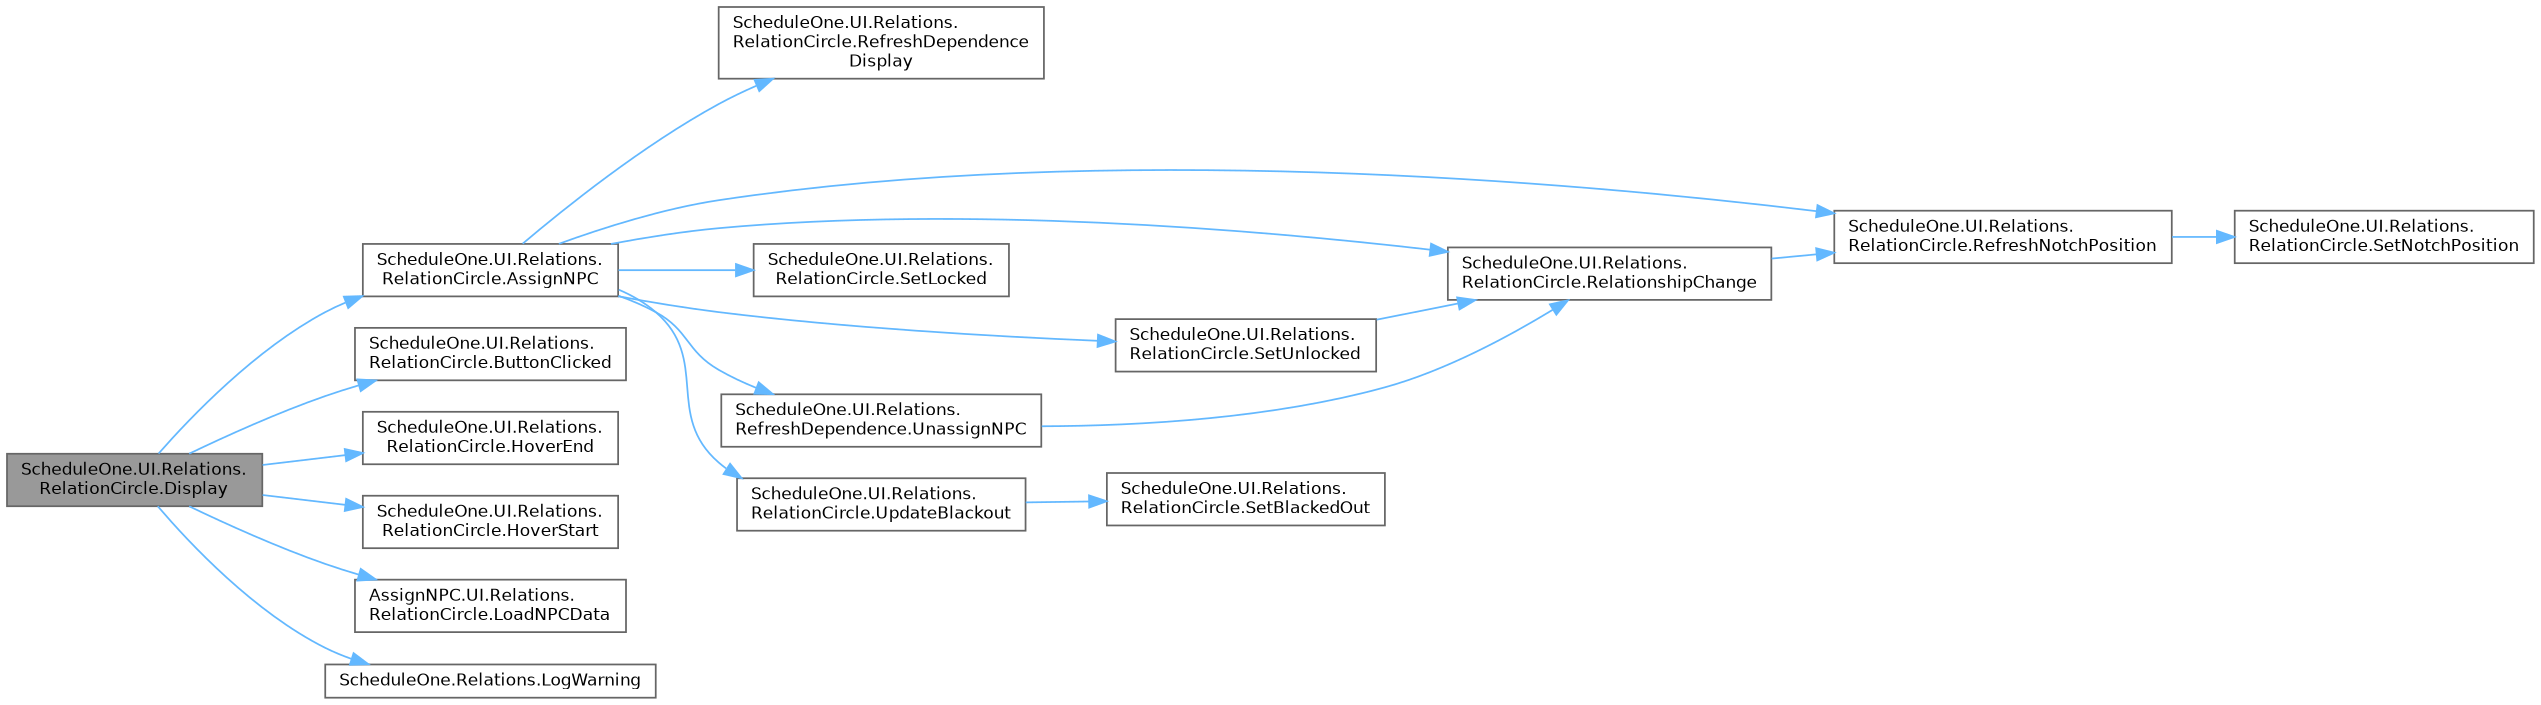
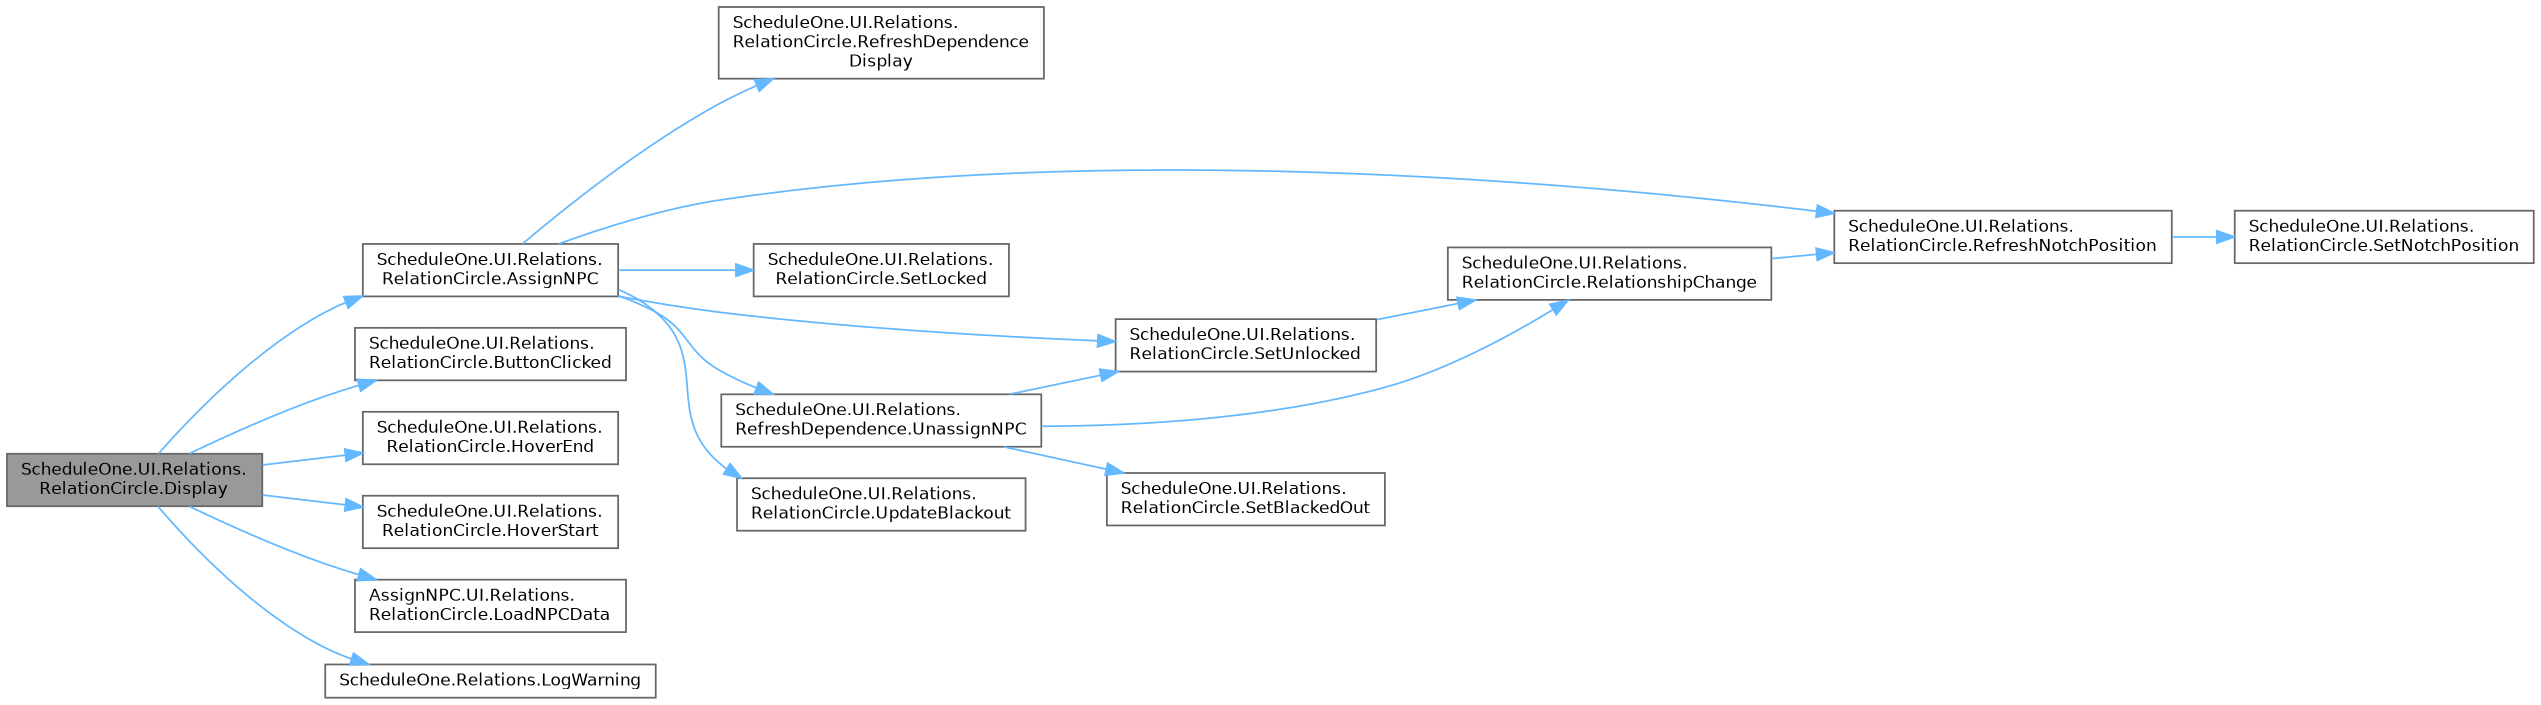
(1020, 220) -> none
none -> (1055, 385)
(1057, 502) -> (1055, 458)
